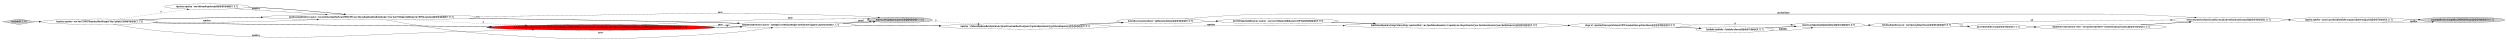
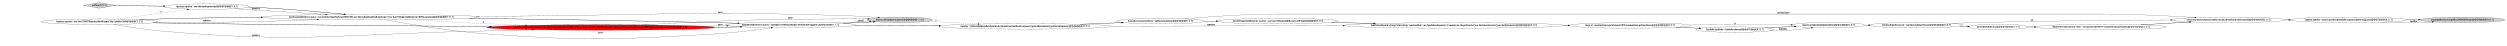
none -> (99, 5)
(19, 22) -> none
